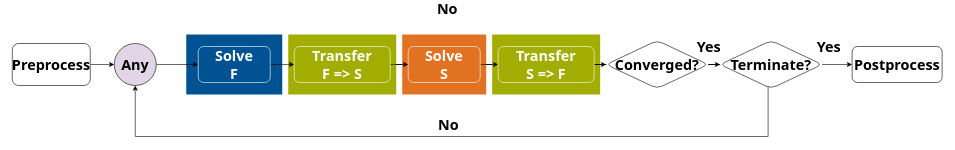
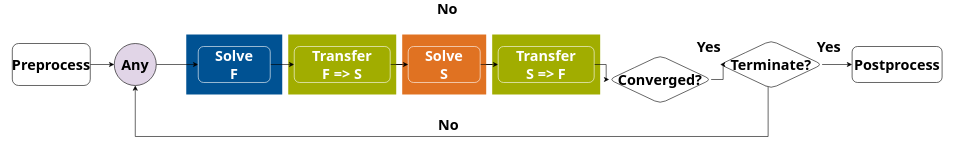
(657, 65) -> (660, 80)
